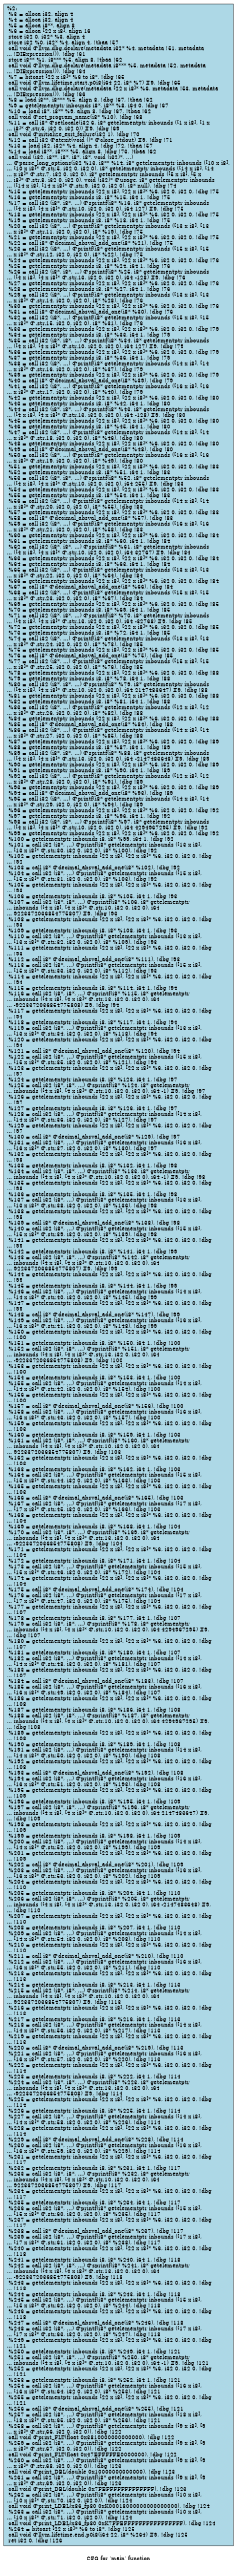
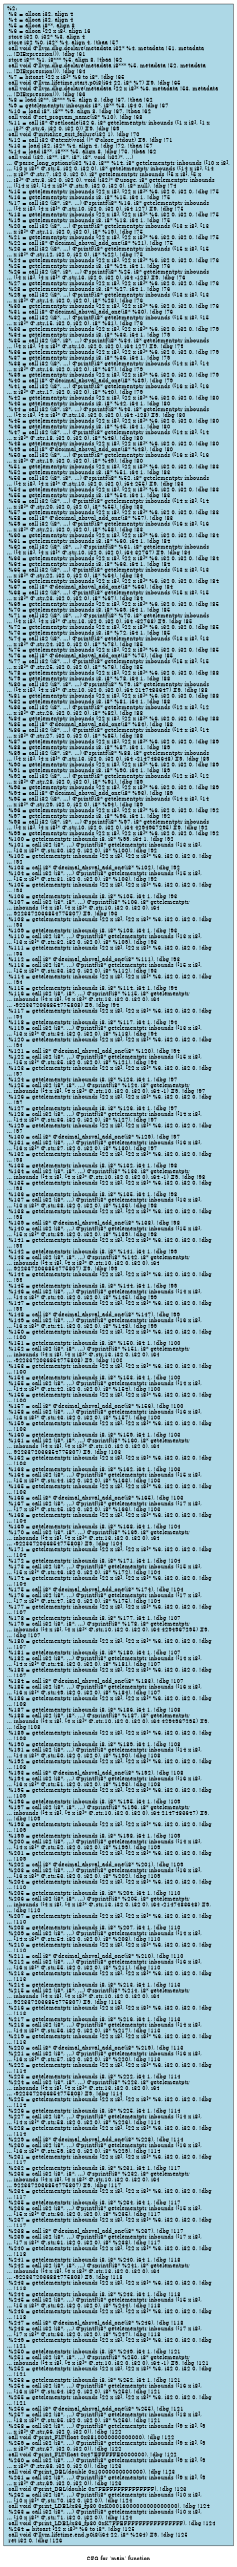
(65, 2277) -> (65, 2277)
